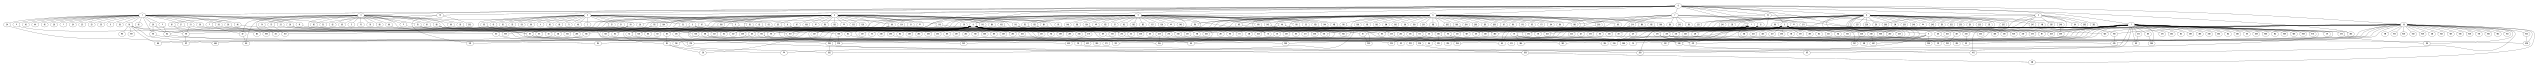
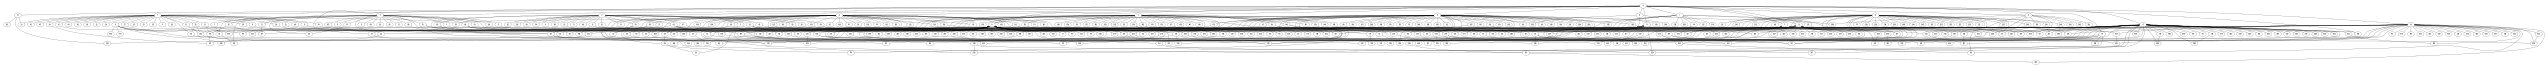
(872, 34) -> none
